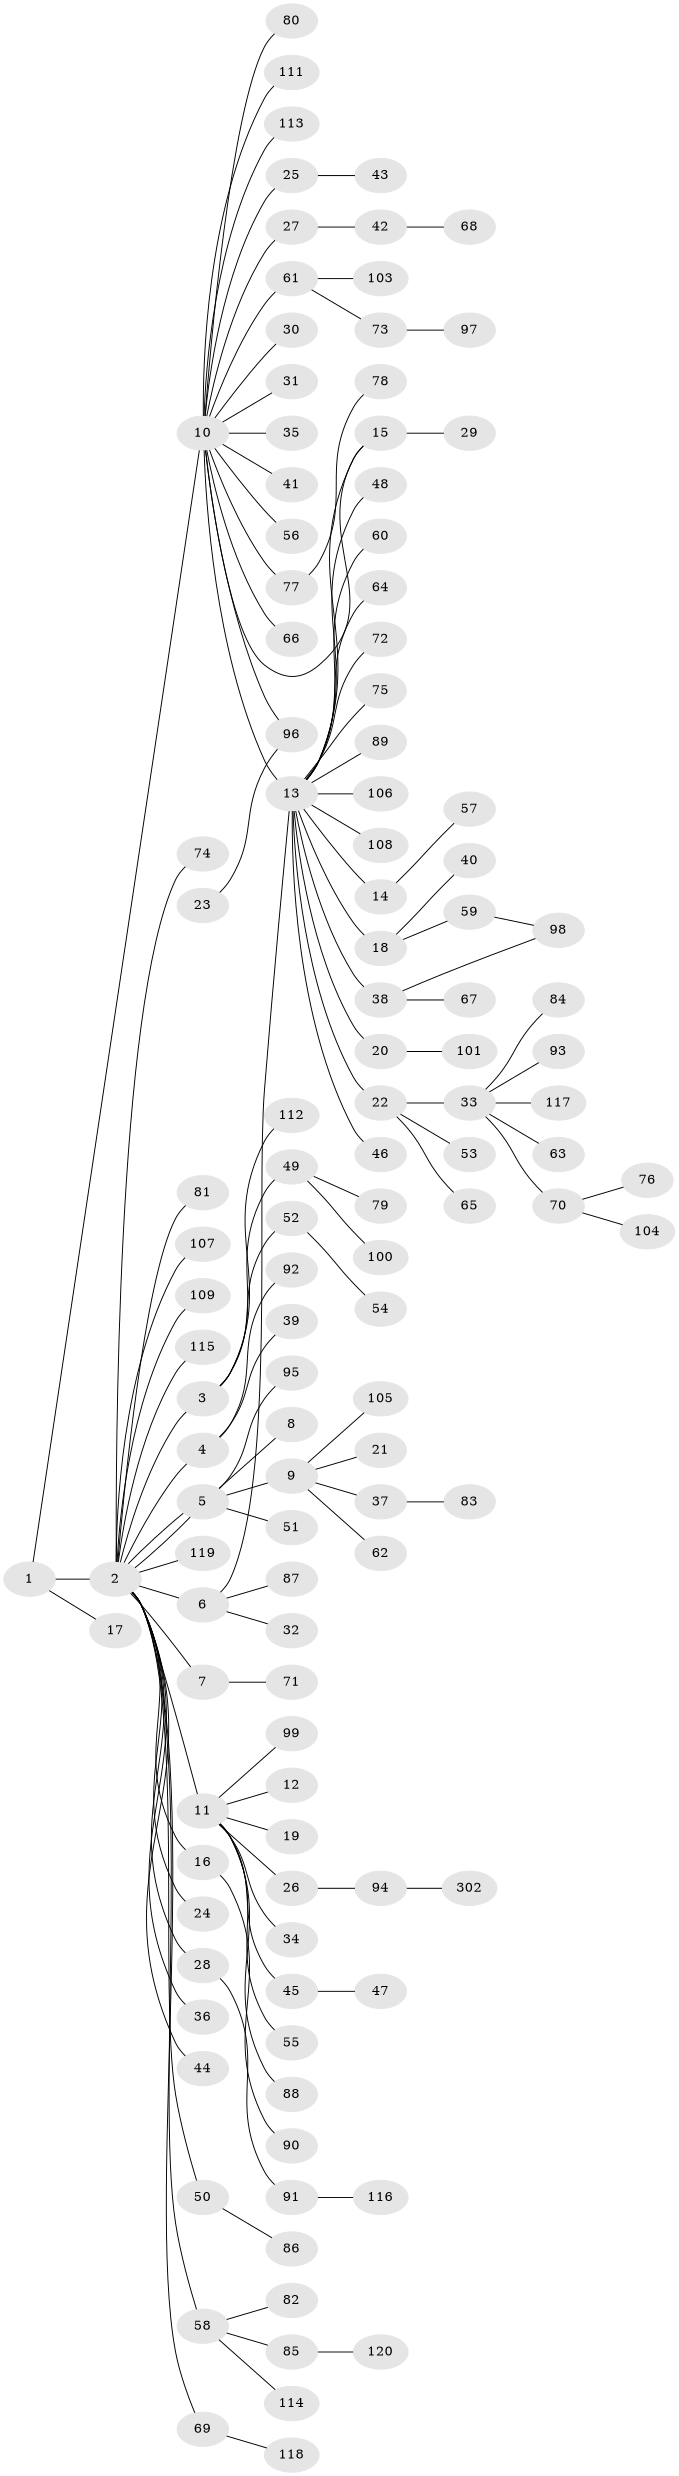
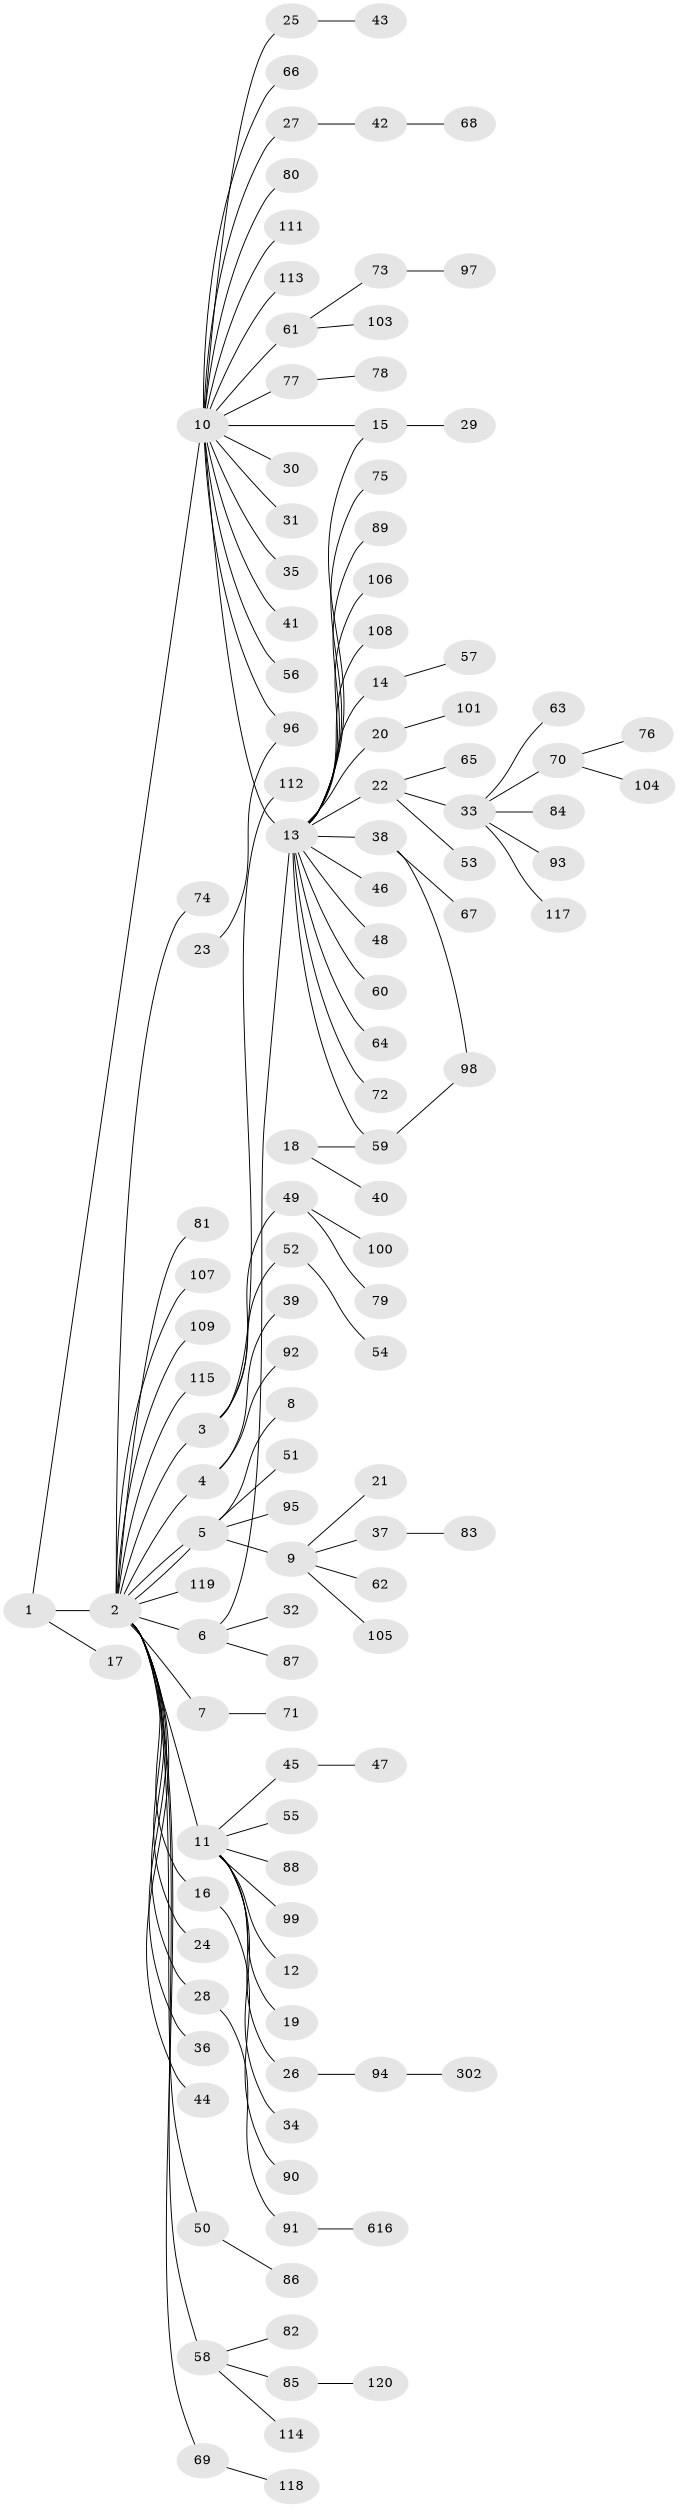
(326, 876) -> (311, 999)
(381, 2197) -> (381, 2229)
